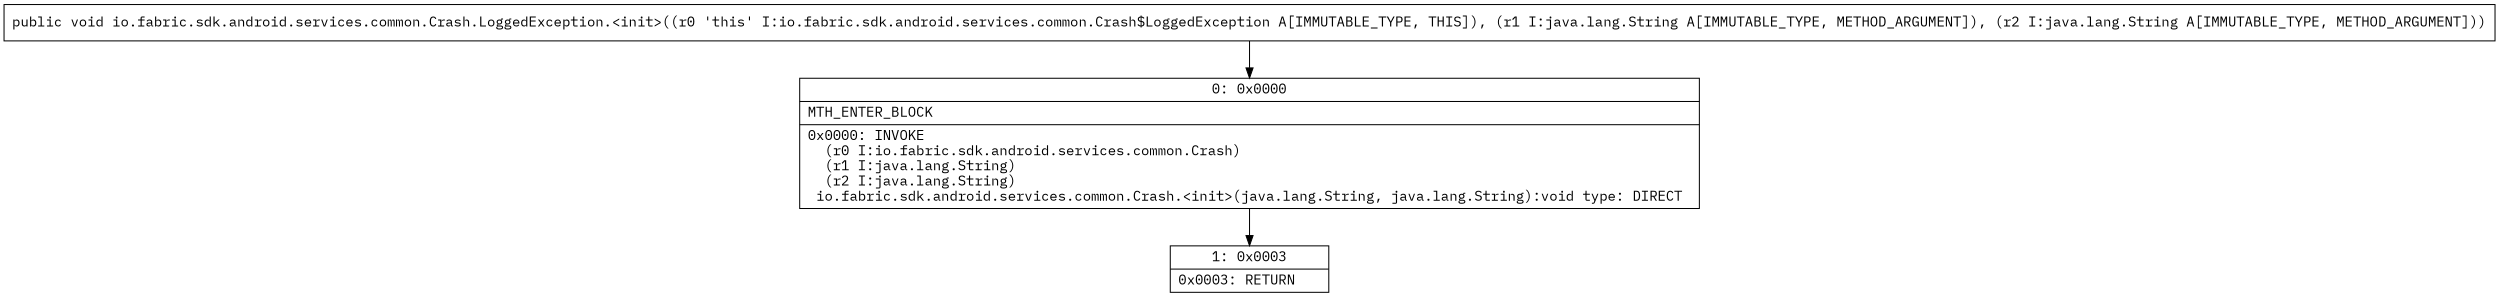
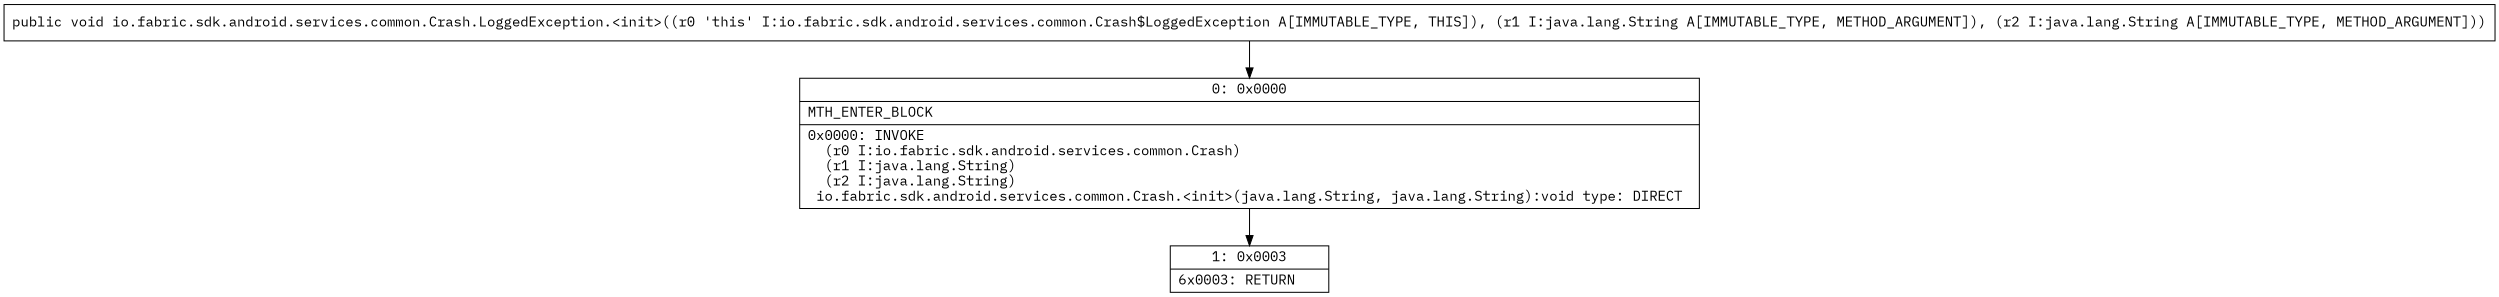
(1250, 280) -> (1250, 280)
